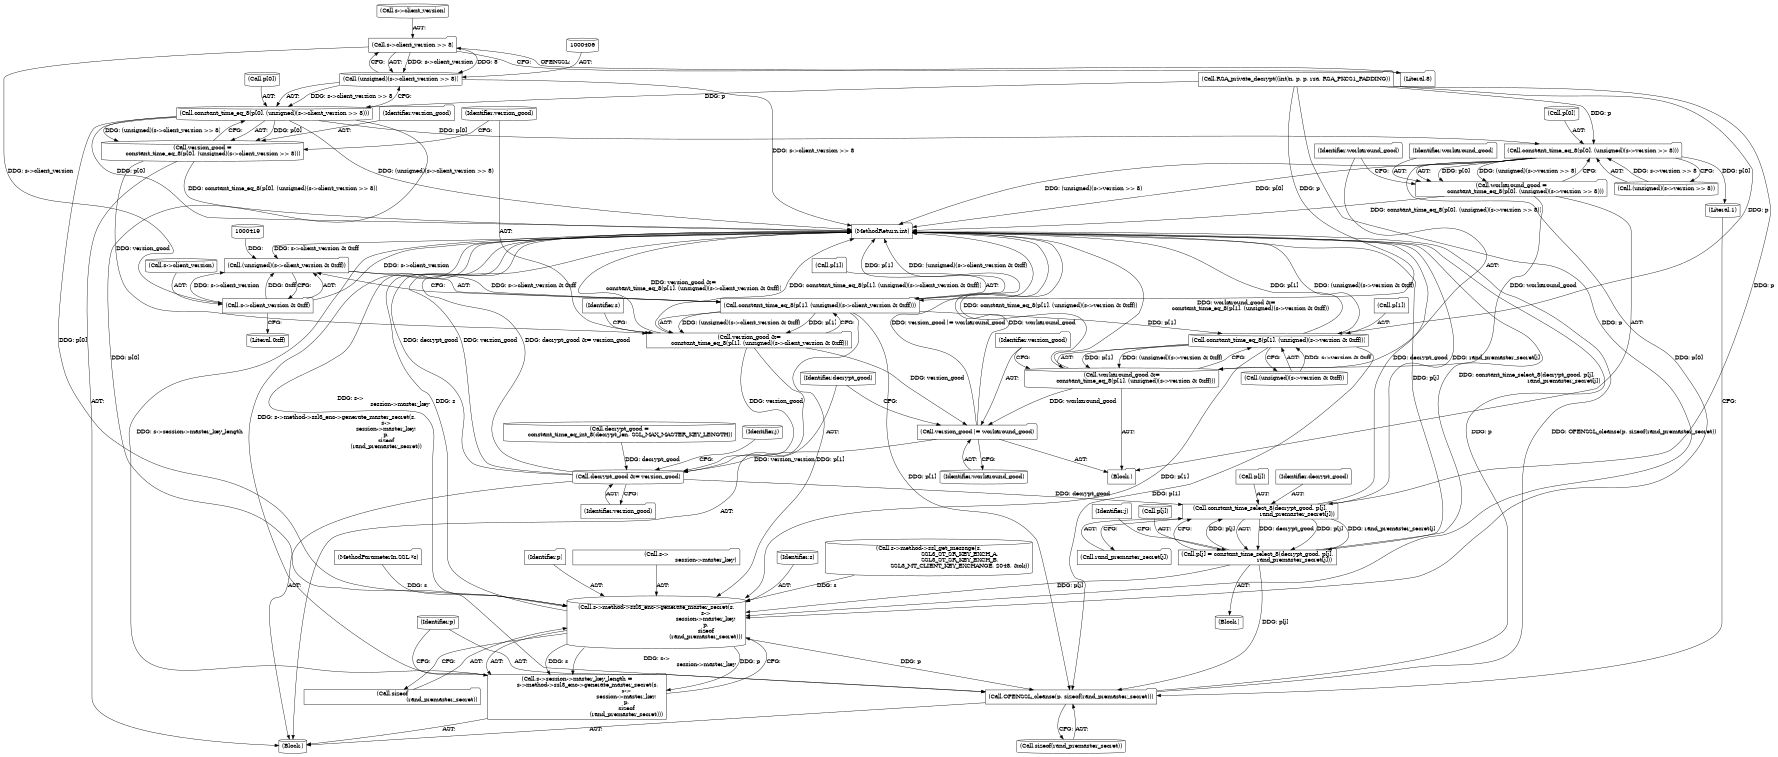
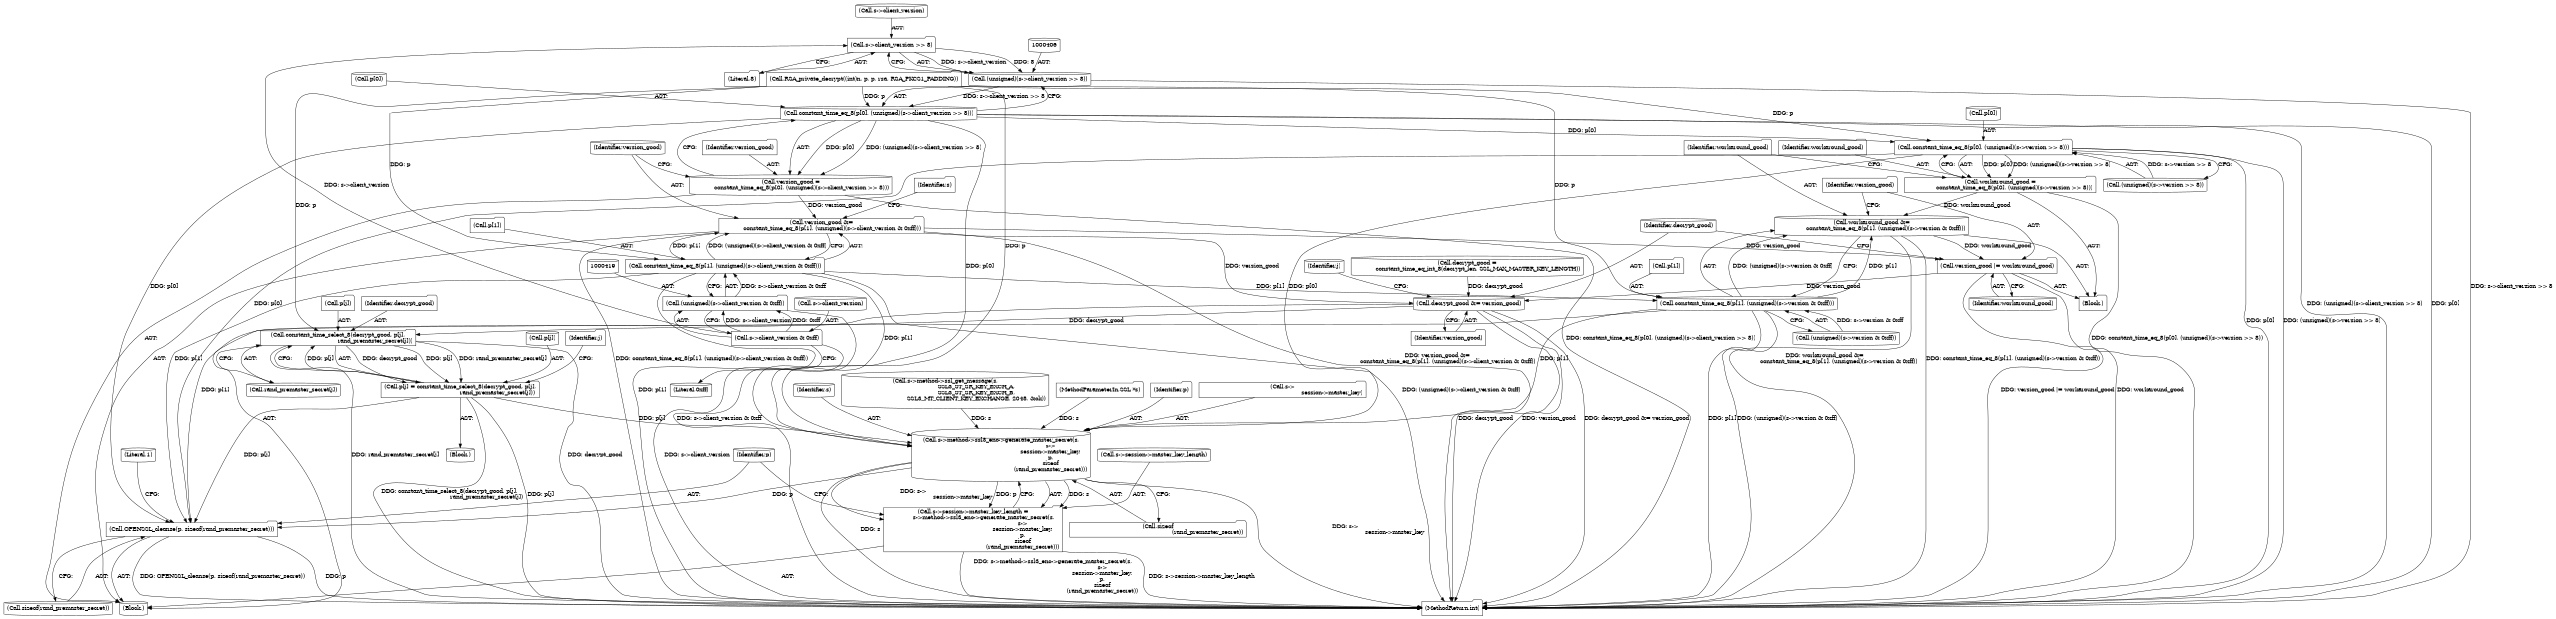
(556, 62) -> (862, 62)
(4, 106) -> (268, 78)
(1716, 167) -> (935, 171)
(469, 240) -> (837, 578)
(256, 249) -> (669, 287)
none -> (1154, 455)
(784, 460) -> (1833, 287)
(1124, 557) -> (293, 390)
